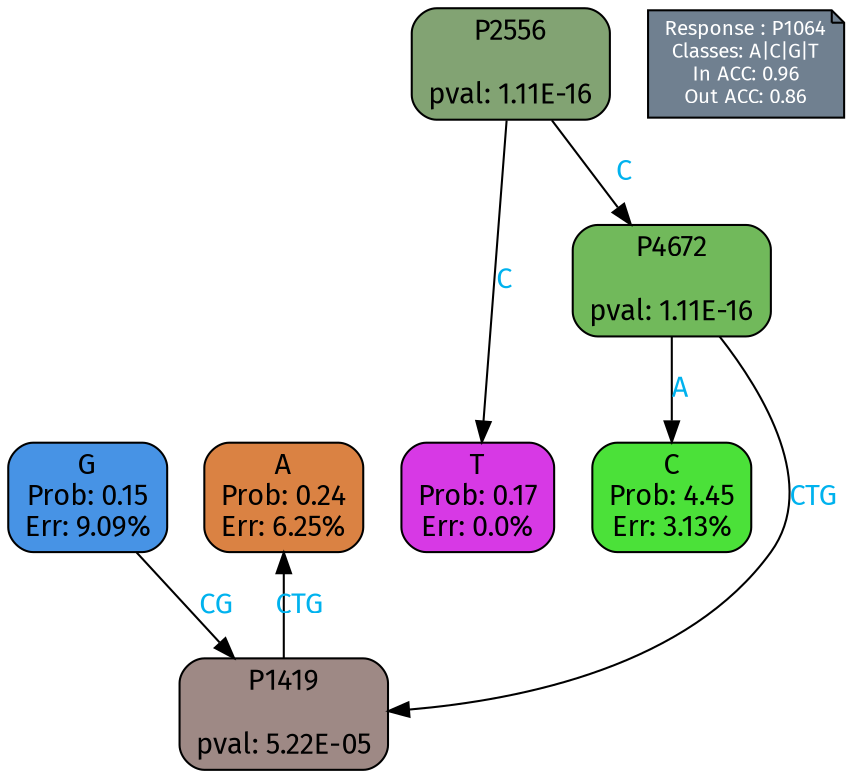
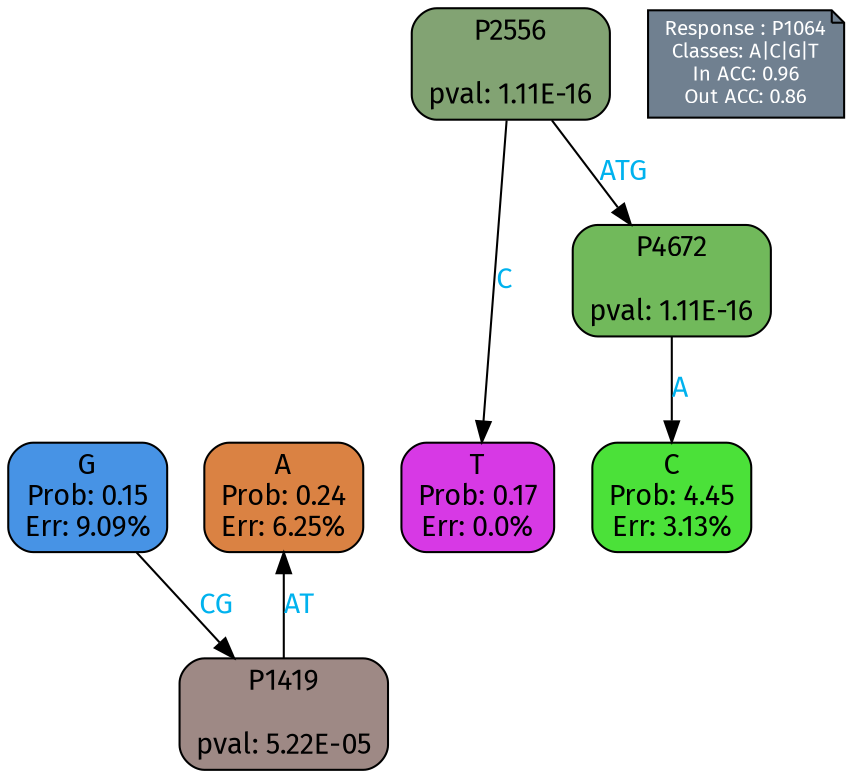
(624, 172) -> (624, 172)
(300, 606) -> (300, 606)
(711, 611) -> none
